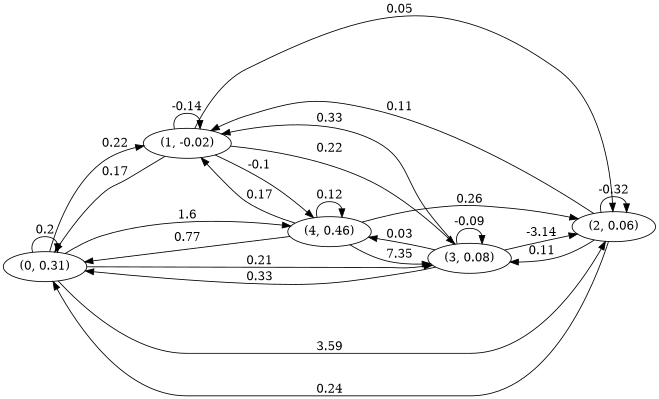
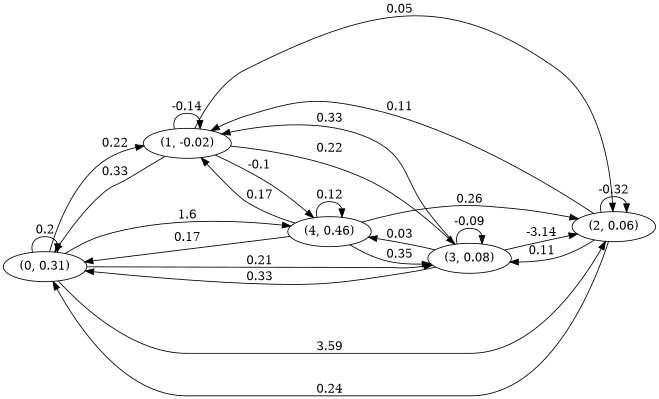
(115, 172) -> (115, 172)
(187, 238) -> (187, 238)
(400, 255) -> (400, 255)
